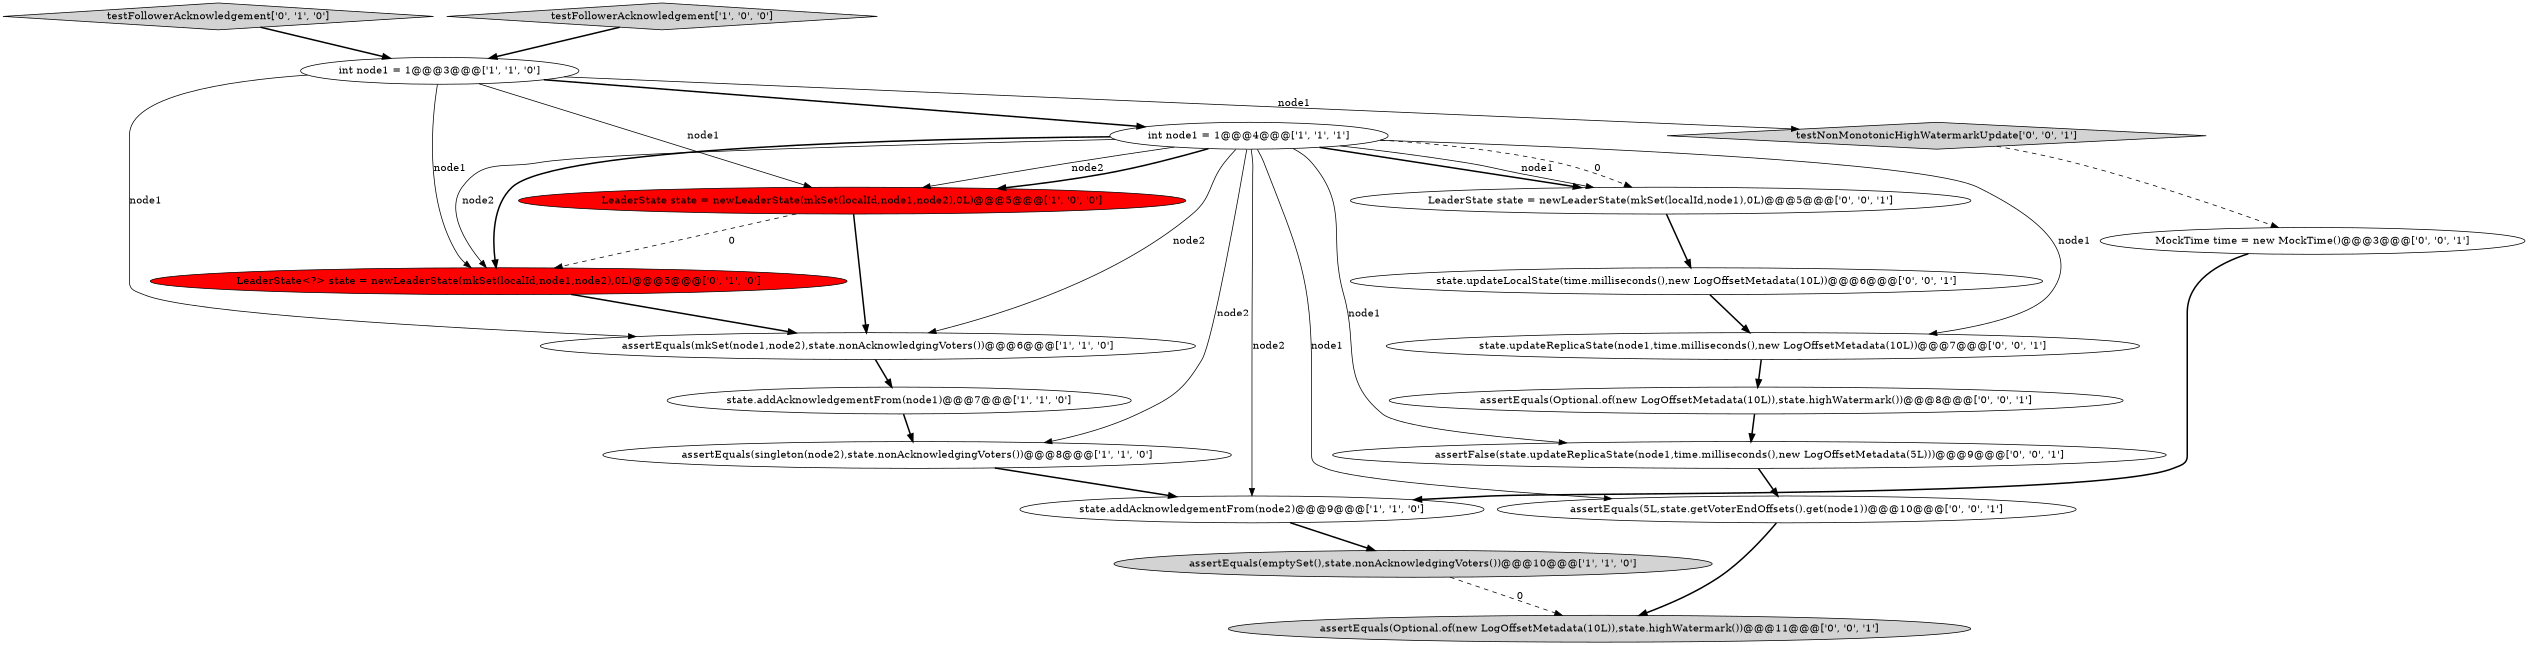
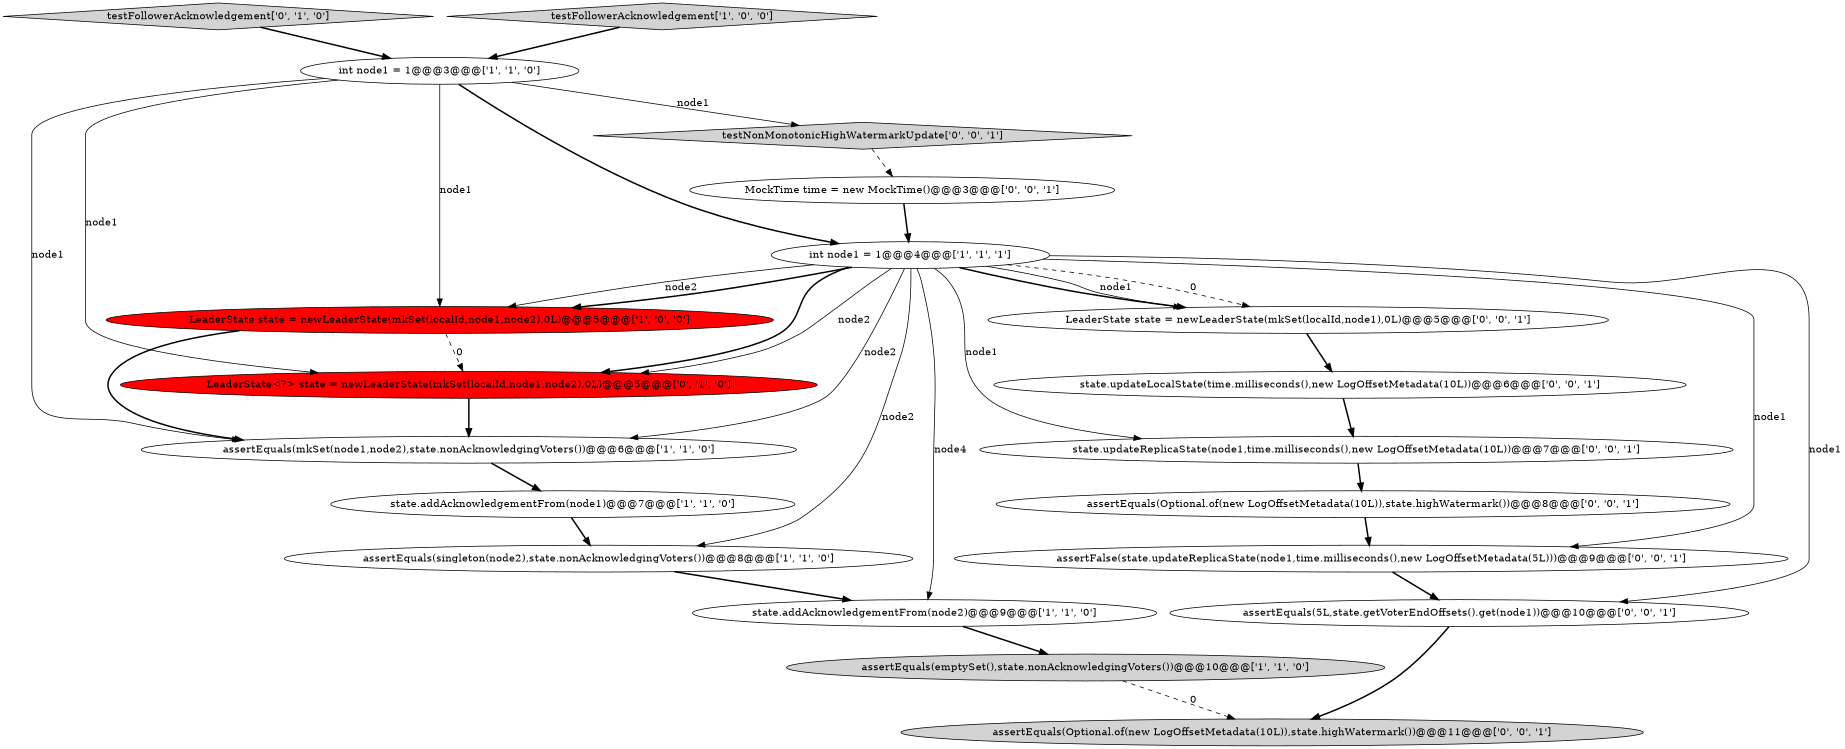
(1269, 346) -> (951, 450)
(1925, 489) -> (906, 219)
